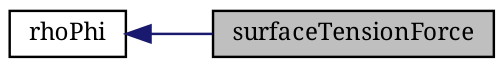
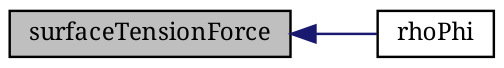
(182, 34) -> (347, 34)
